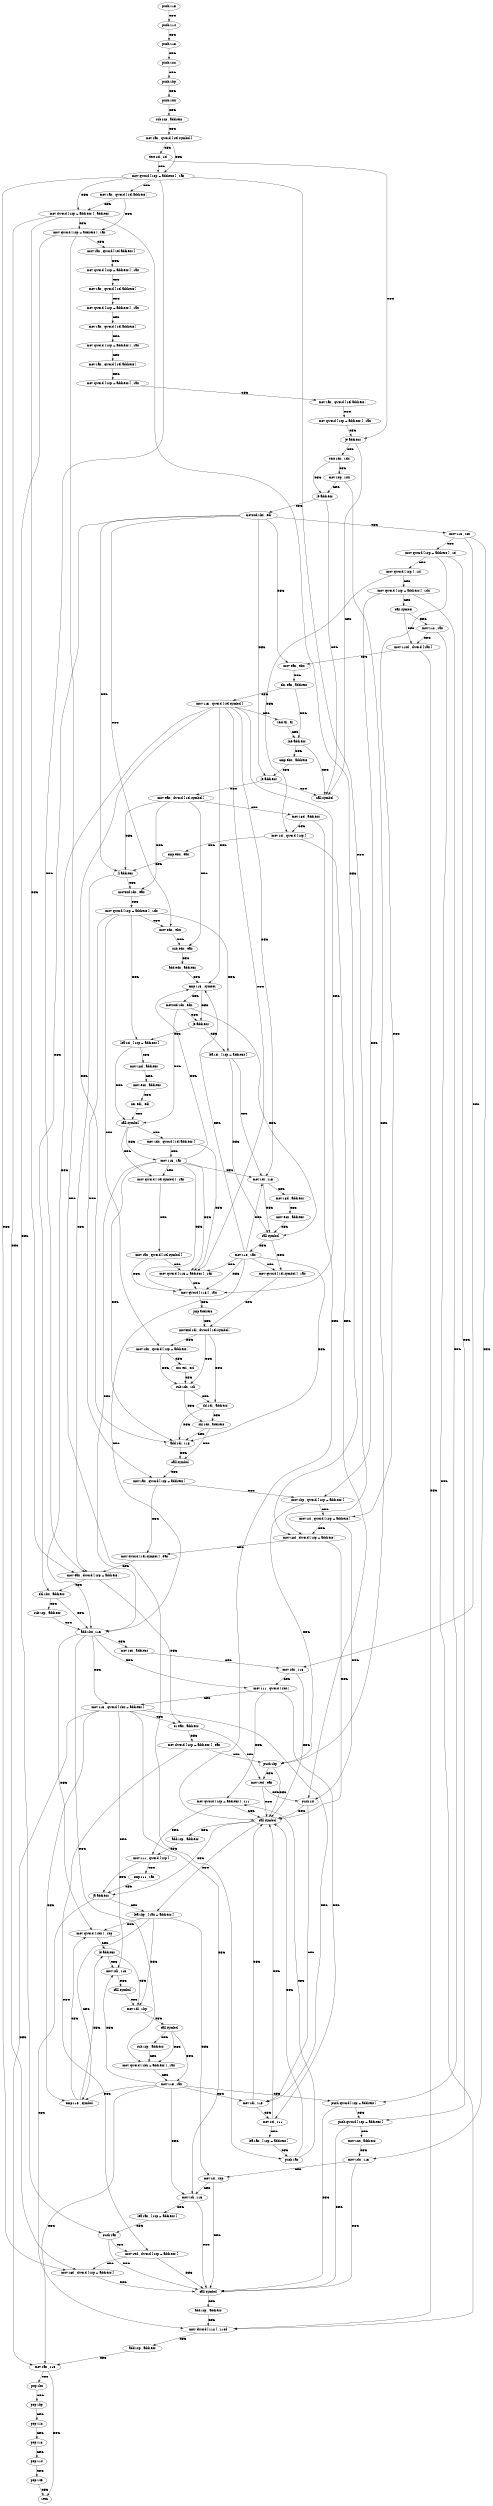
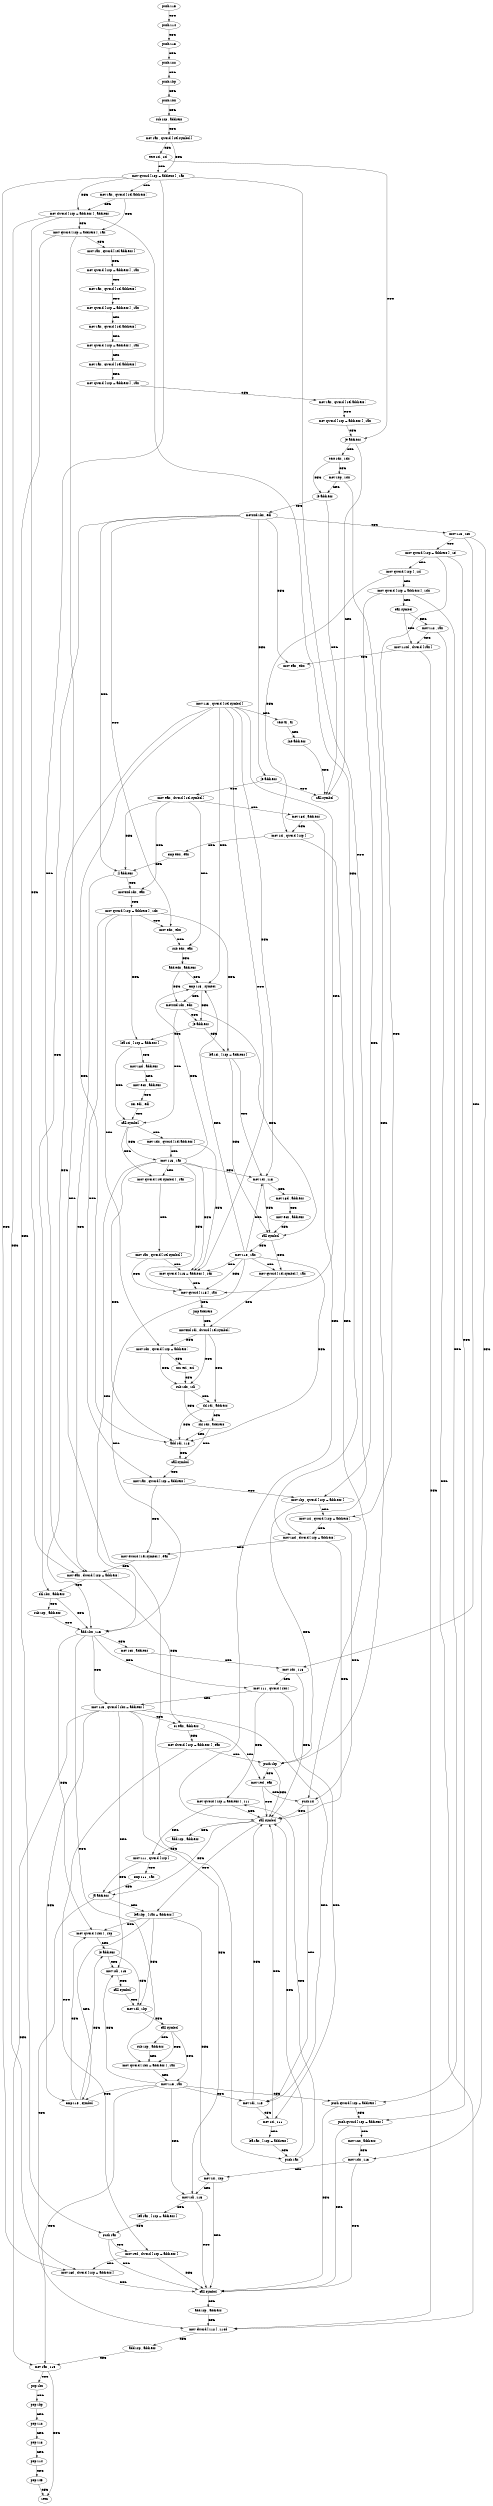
(294, 685) -> none
(293, 760) -> none
none -> (173, 985)
